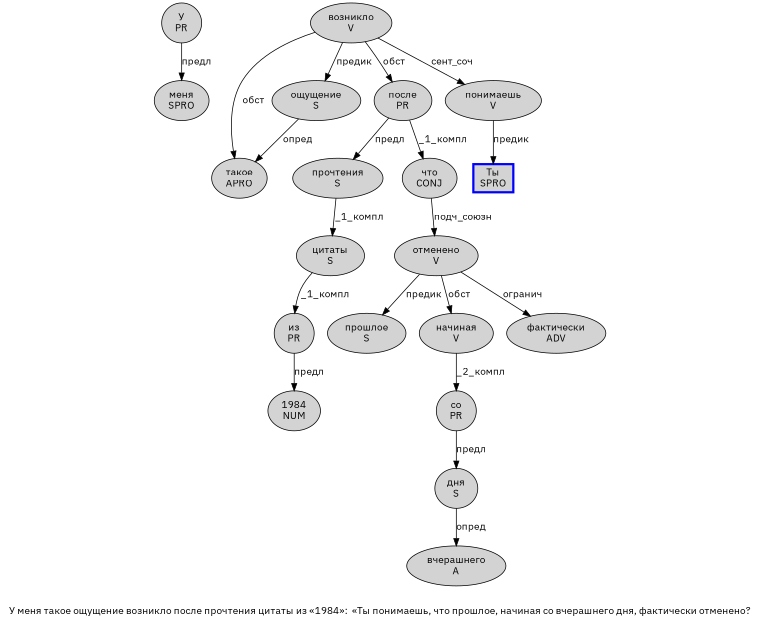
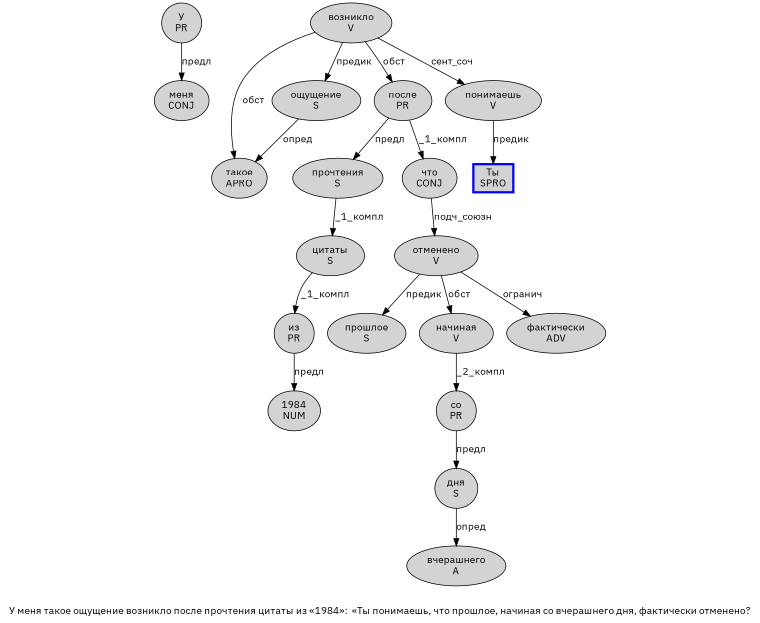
(182, 101) -> (182, 101)
